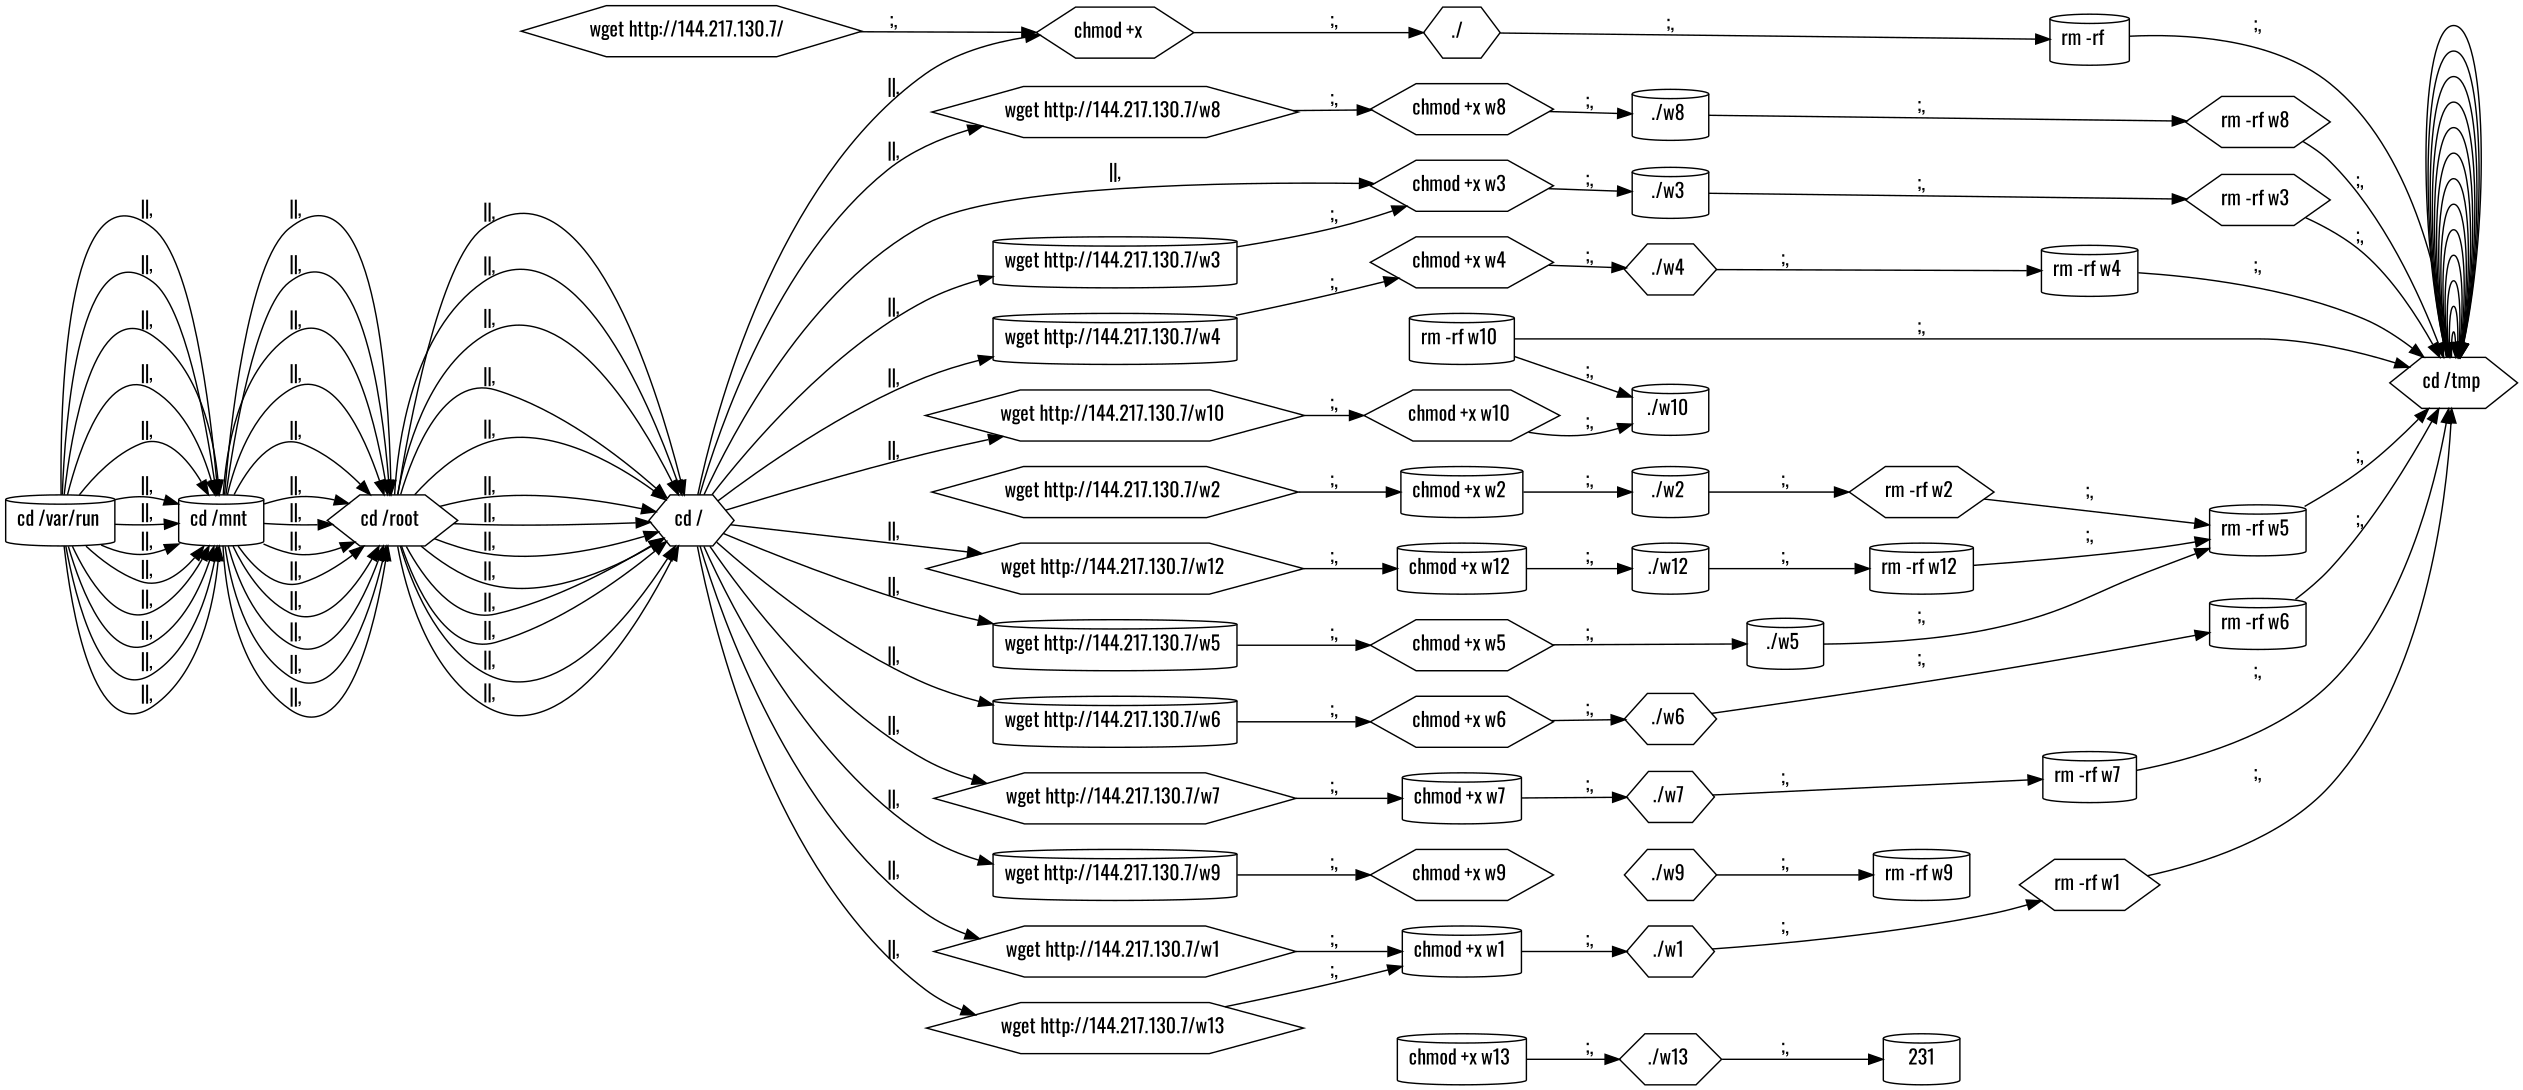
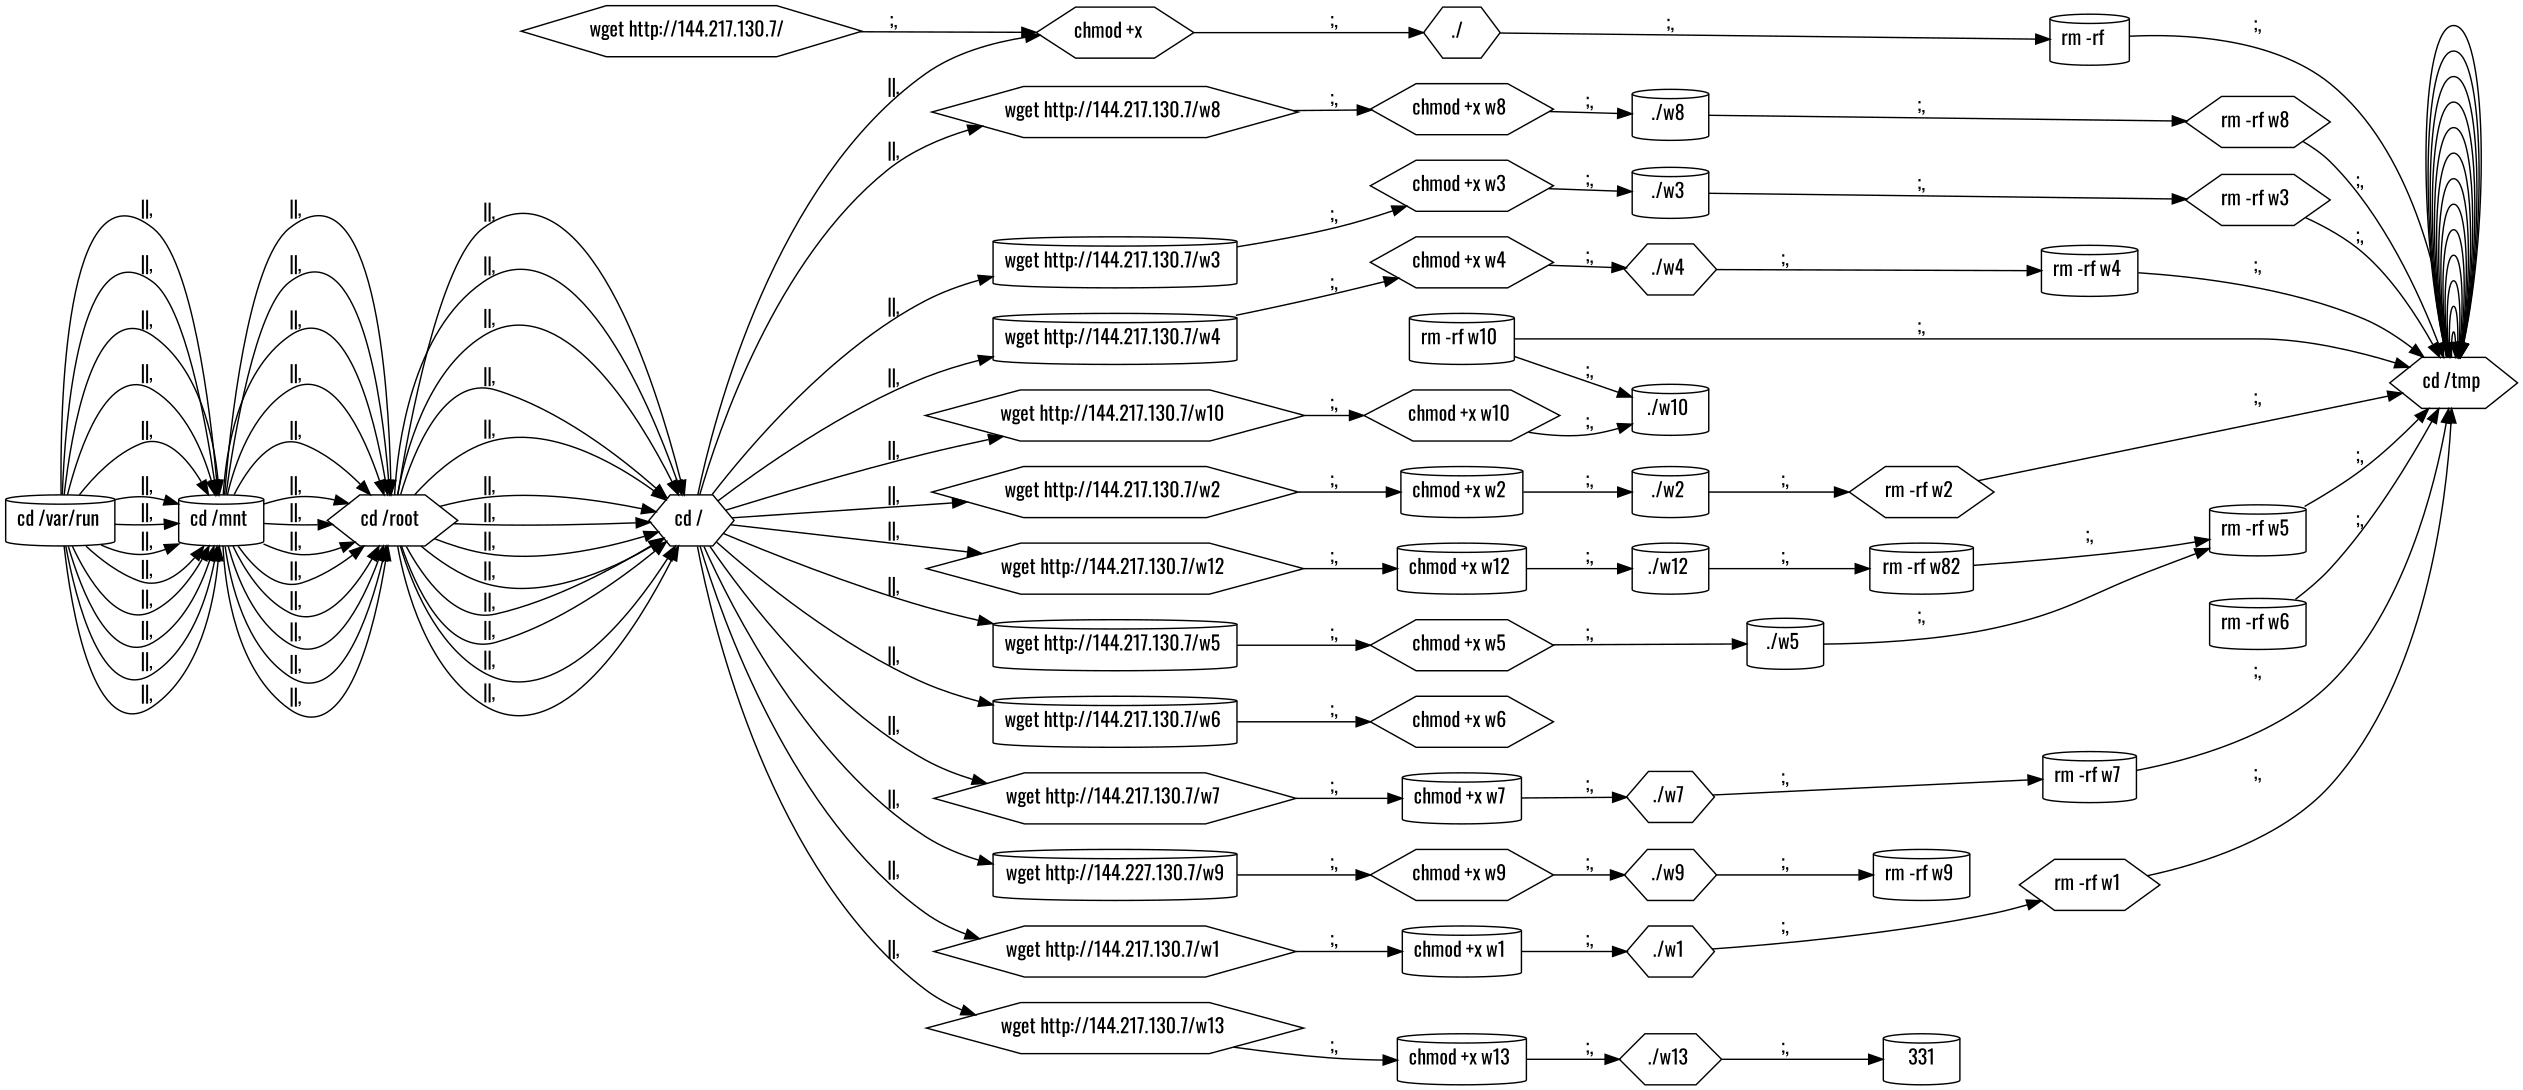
(965, 210) -> (842, 510)
(2090, 511) -> (2183, 438)
(1922, 569) -> (1922, 569)
(1670, 719) -> none
(1115, 875) -> (1115, 875)
none -> (1582, 875)
(1307, 989) -> (1308, 1056)
(1922, 1059) -> (1922, 1059)
